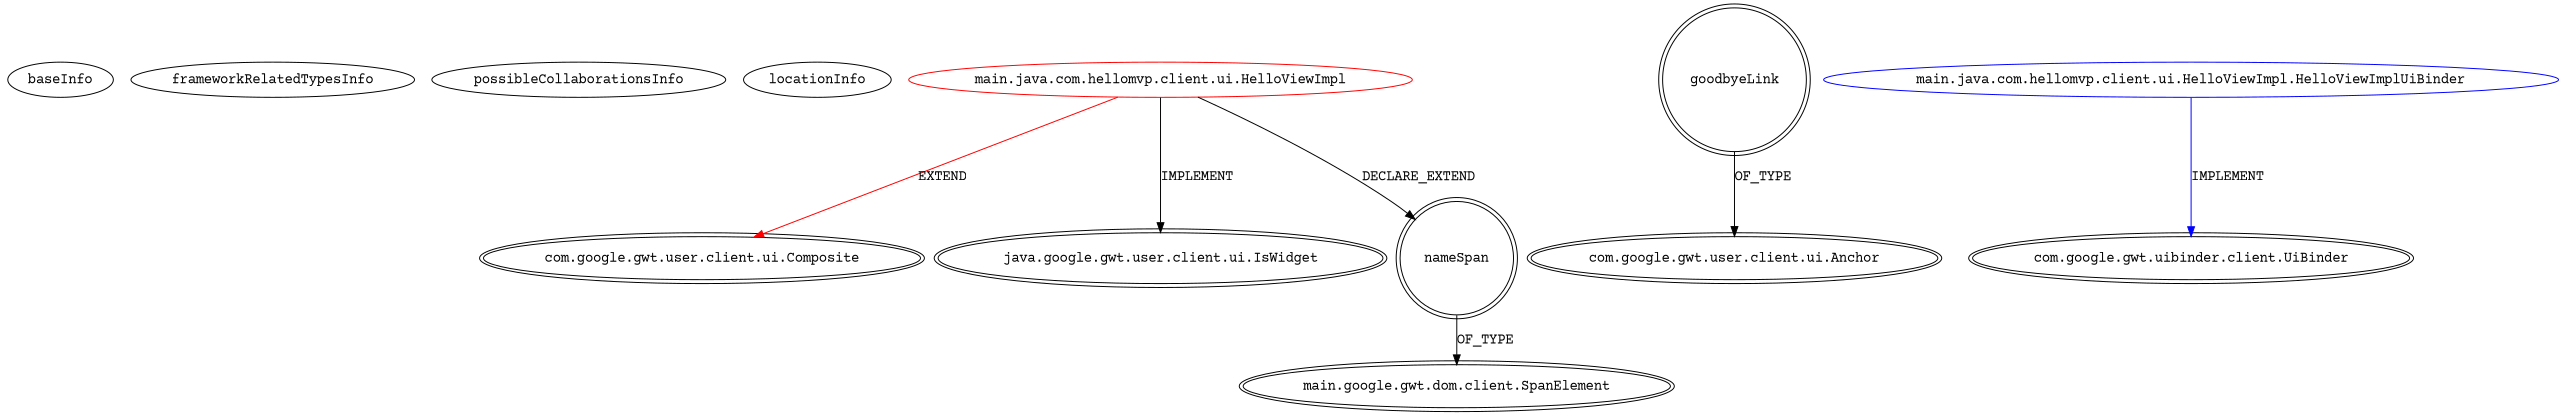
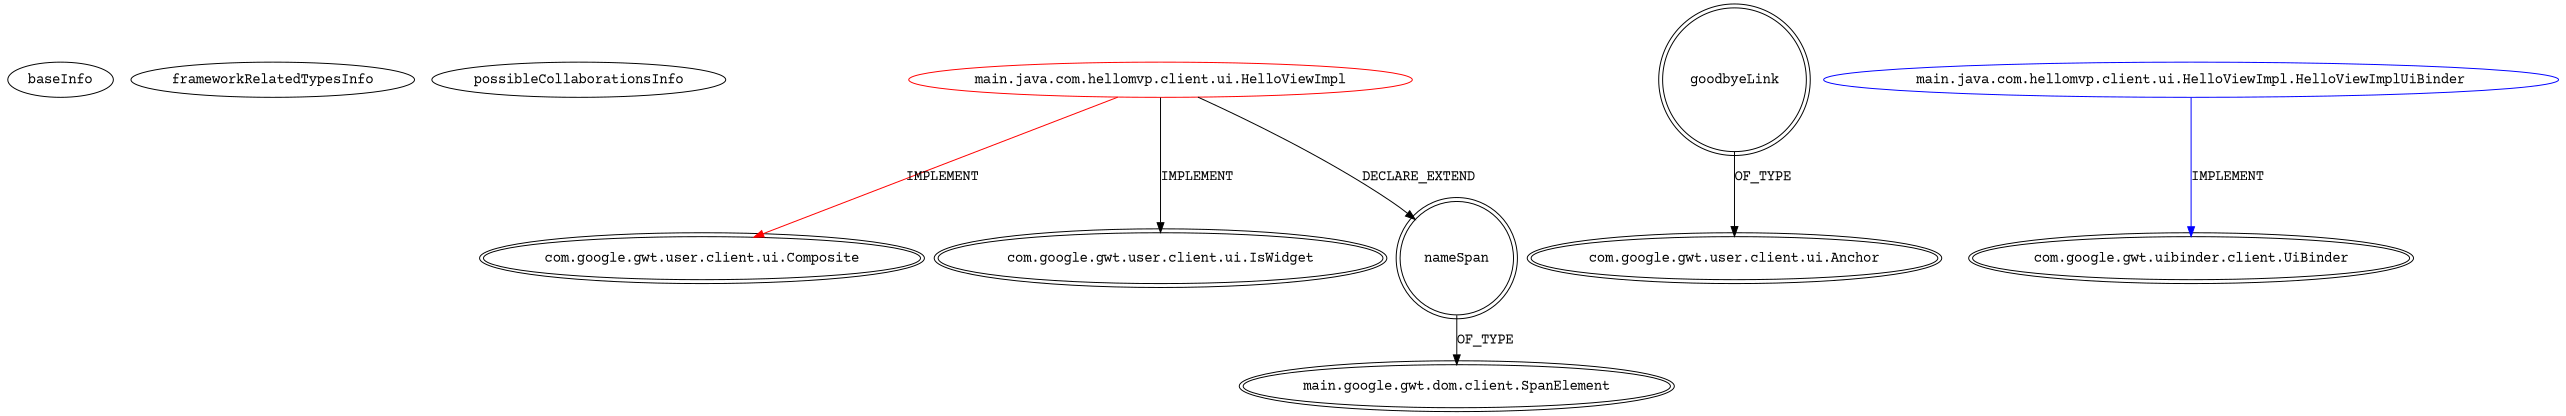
(817, 80) -> none
(943, 177) -> (943, 177)
(1161, 258) -> (1161, 258)
